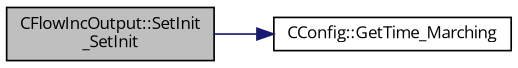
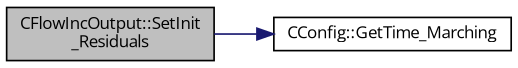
(110, 34) -> (110, 34)
